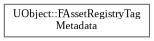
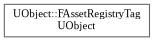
(77, 21) -> (77, 21)
